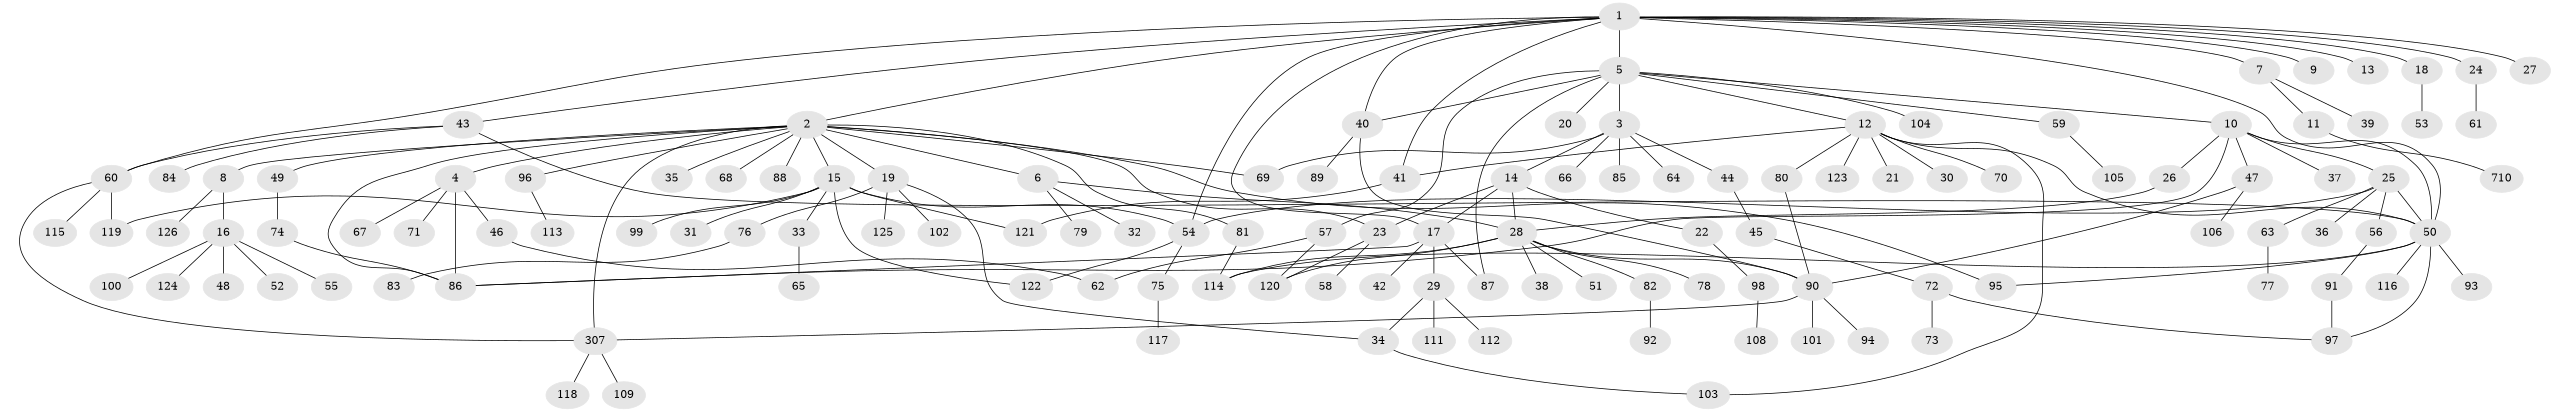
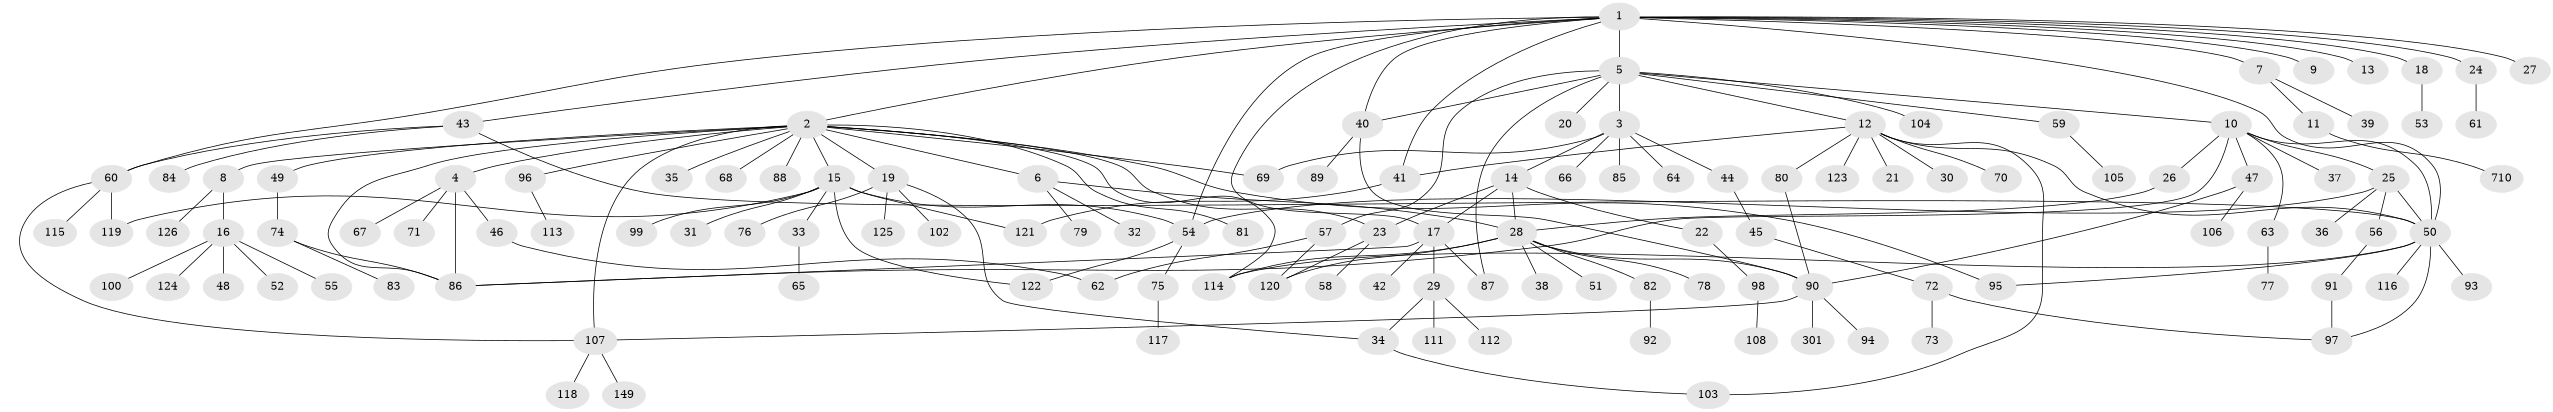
(2335, 203) -> (2281, 170)
(1228, 260) -> (1097, 169)
(570, 262) -> (336, 260)
(595, 341) -> (595, 341)
(1813, 341) -> (1813, 341)
(624, 395) -> (624, 395)
